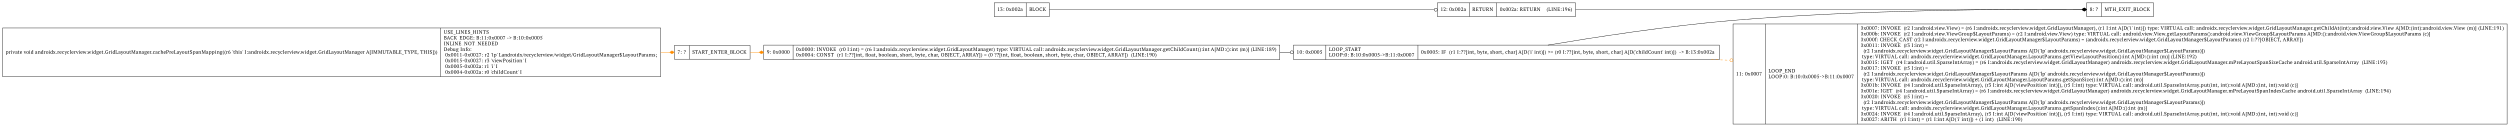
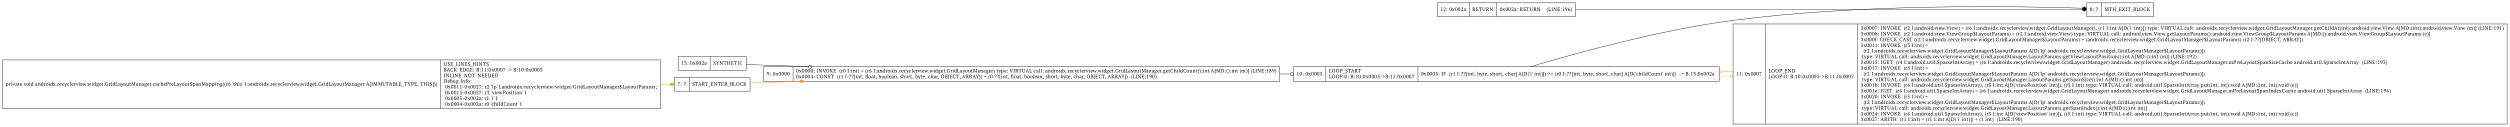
(1038, 10) -> (728, 63)
(1242, 10) -> (777, 66)
none -> (1728, 72)
